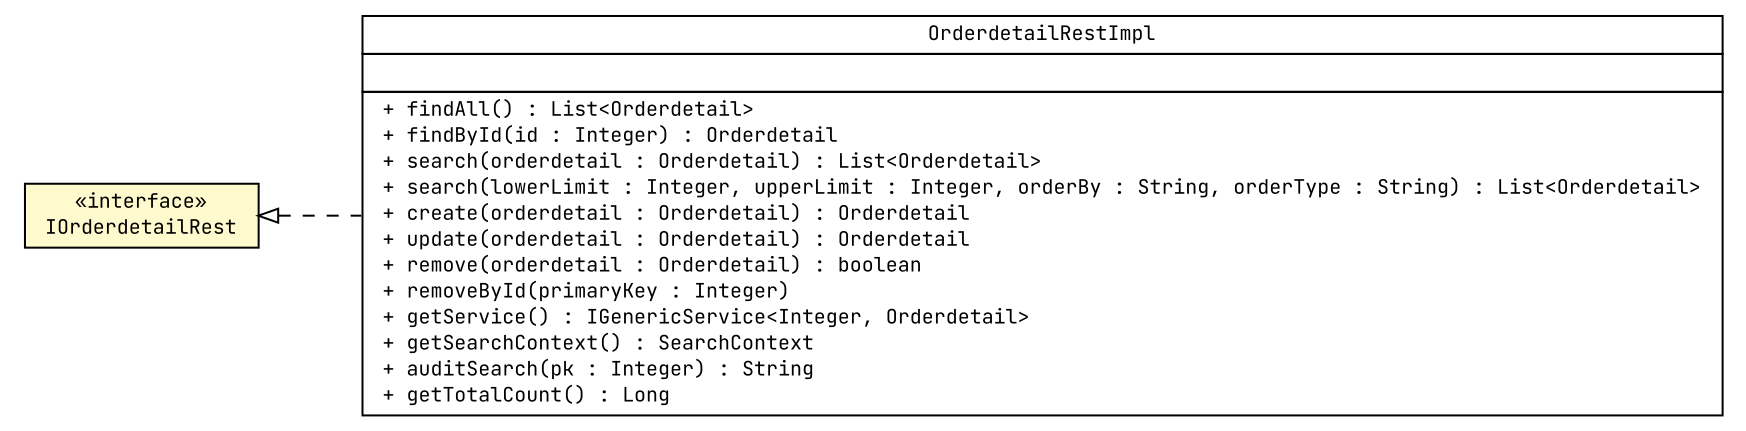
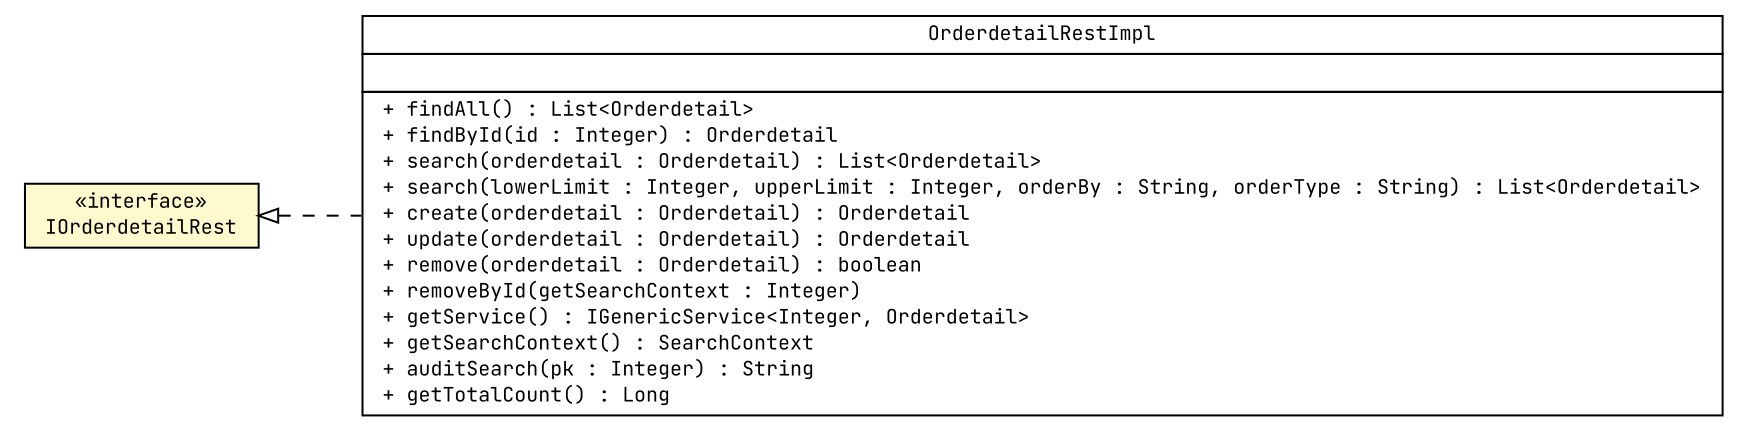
(587, 292) -> (623, 292)
